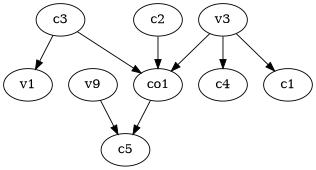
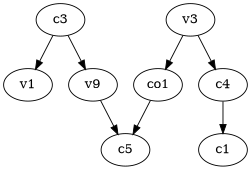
(158, 20) -> none
(252, 49) -> (223, 113)
(106, 50) -> (75, 48)
